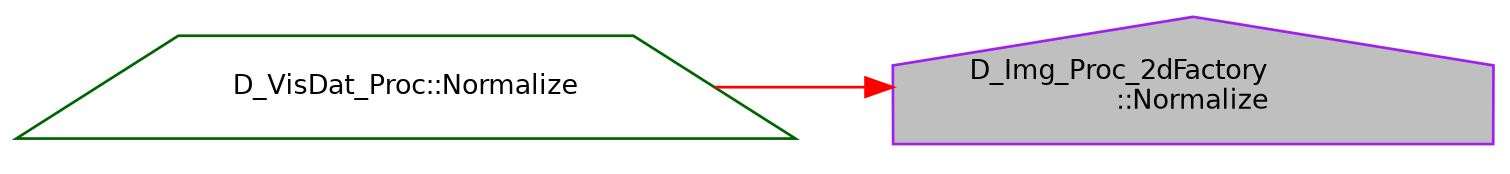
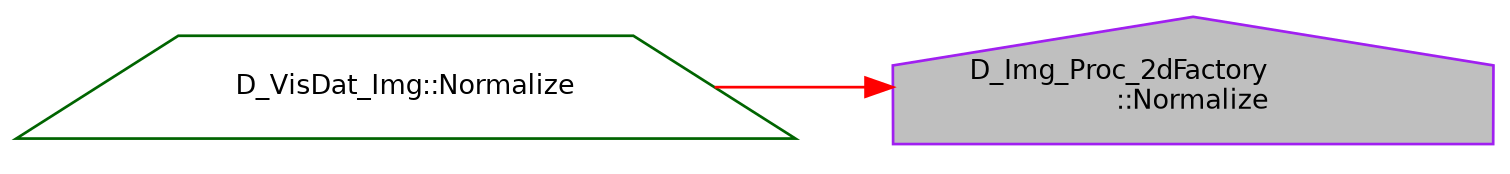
(406, 87) -> (406, 87)
